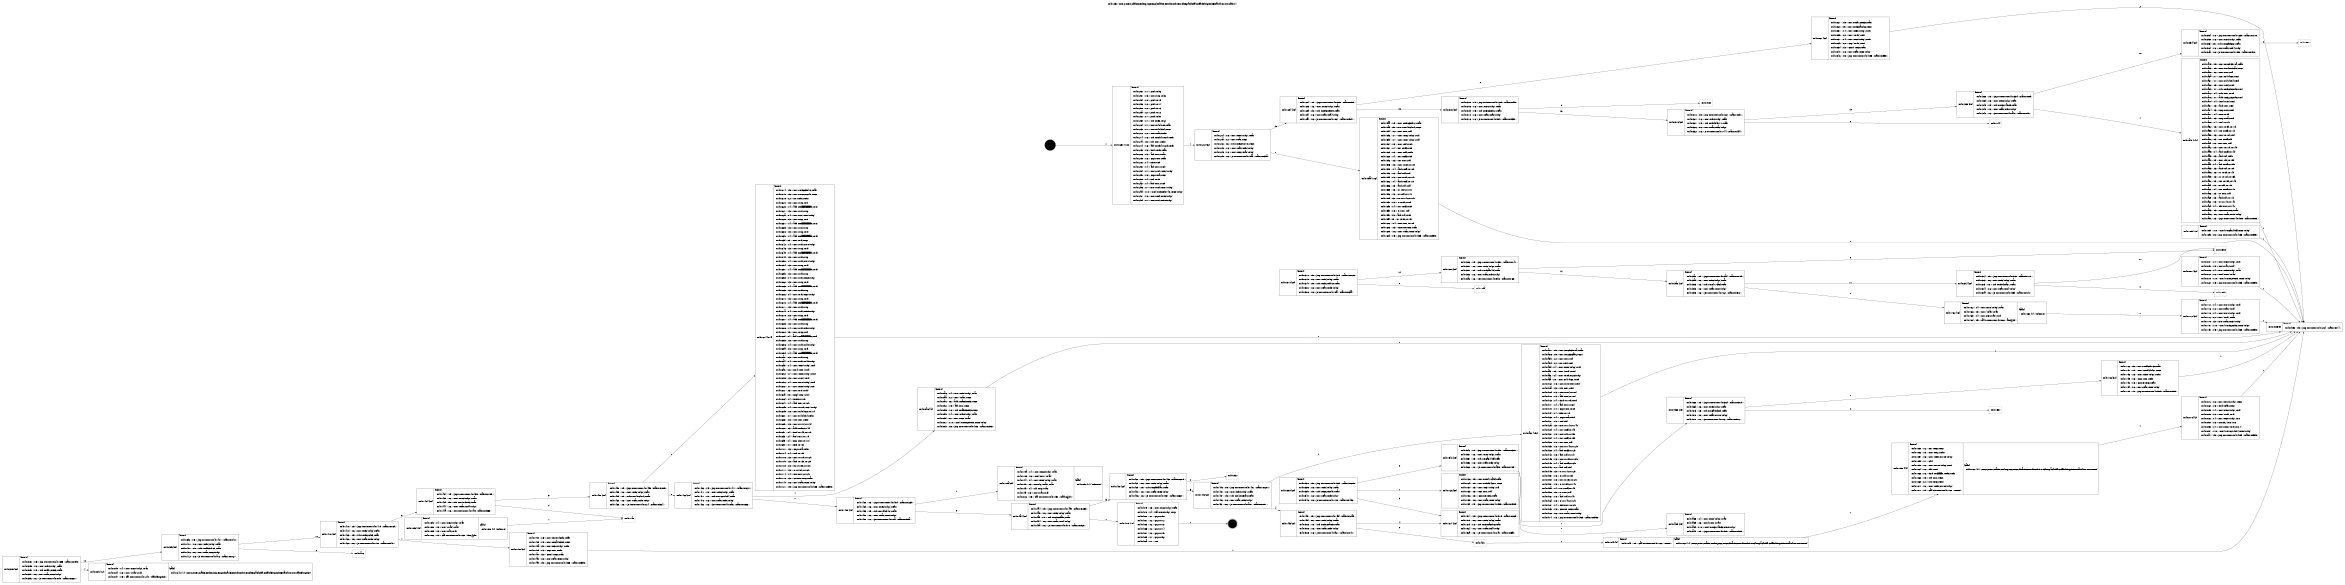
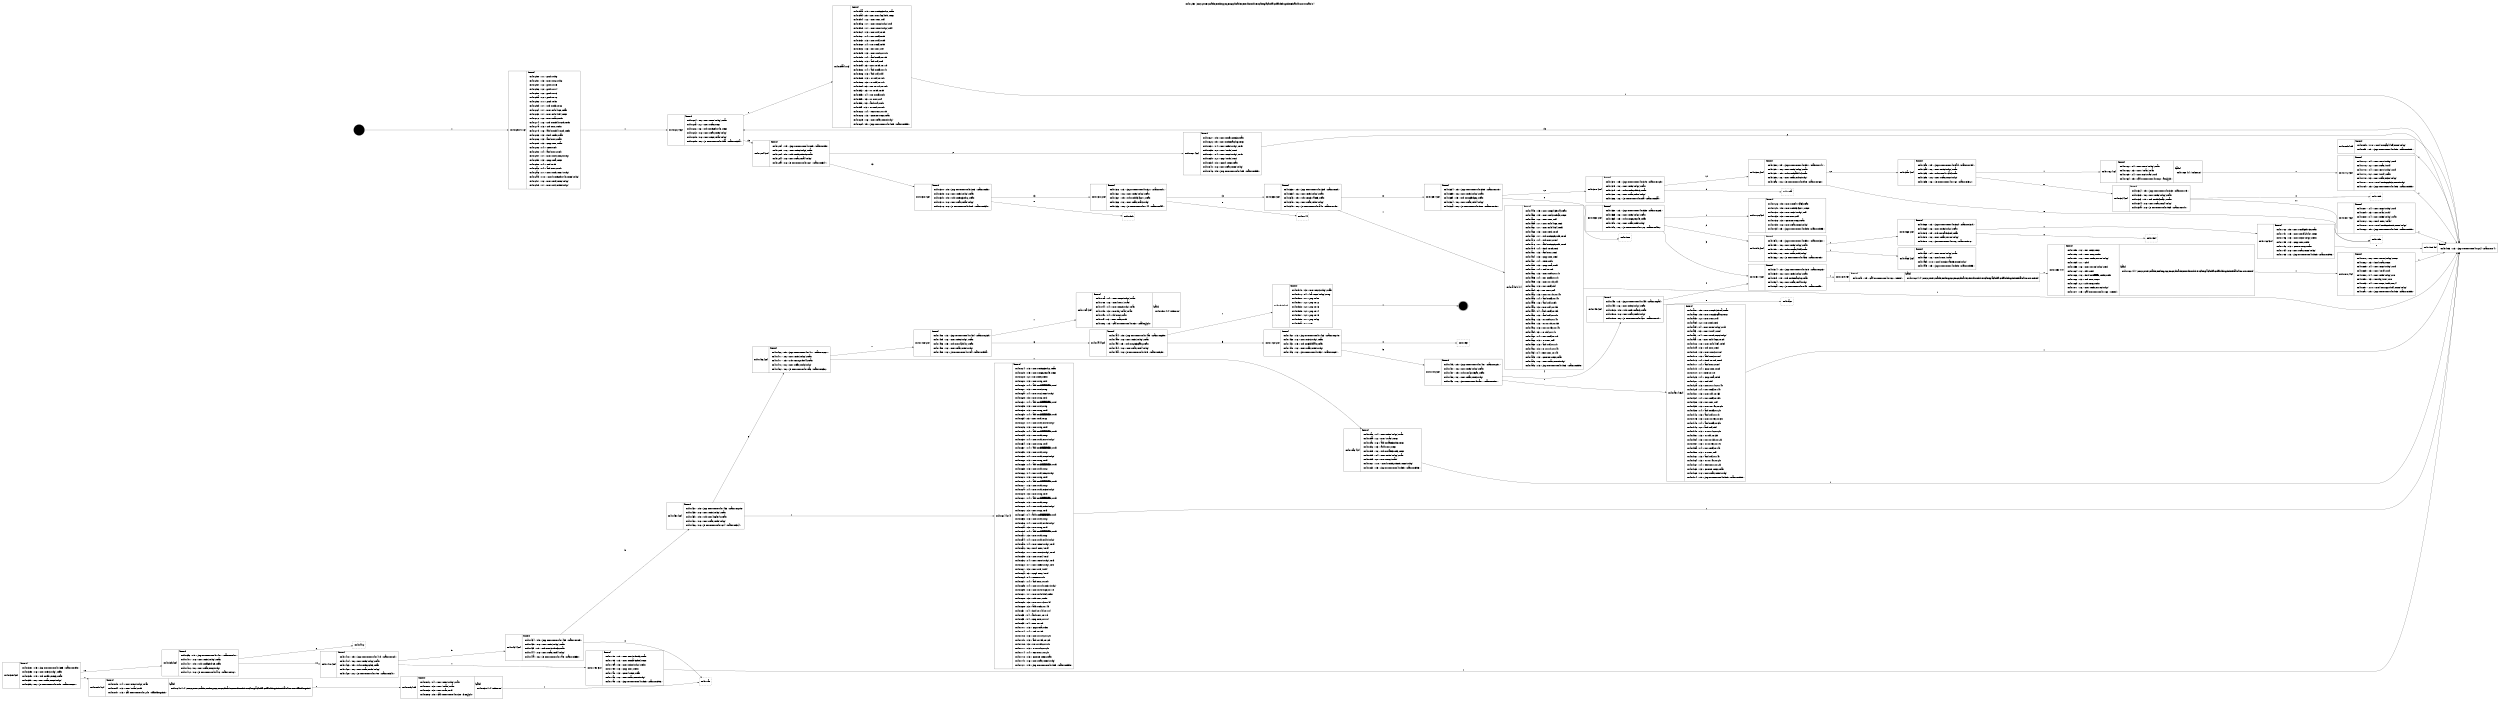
none -> (1640, 130)
none -> (1543, 193)
(1544, 543) -> (1829, 277)
none -> (356, 687)
